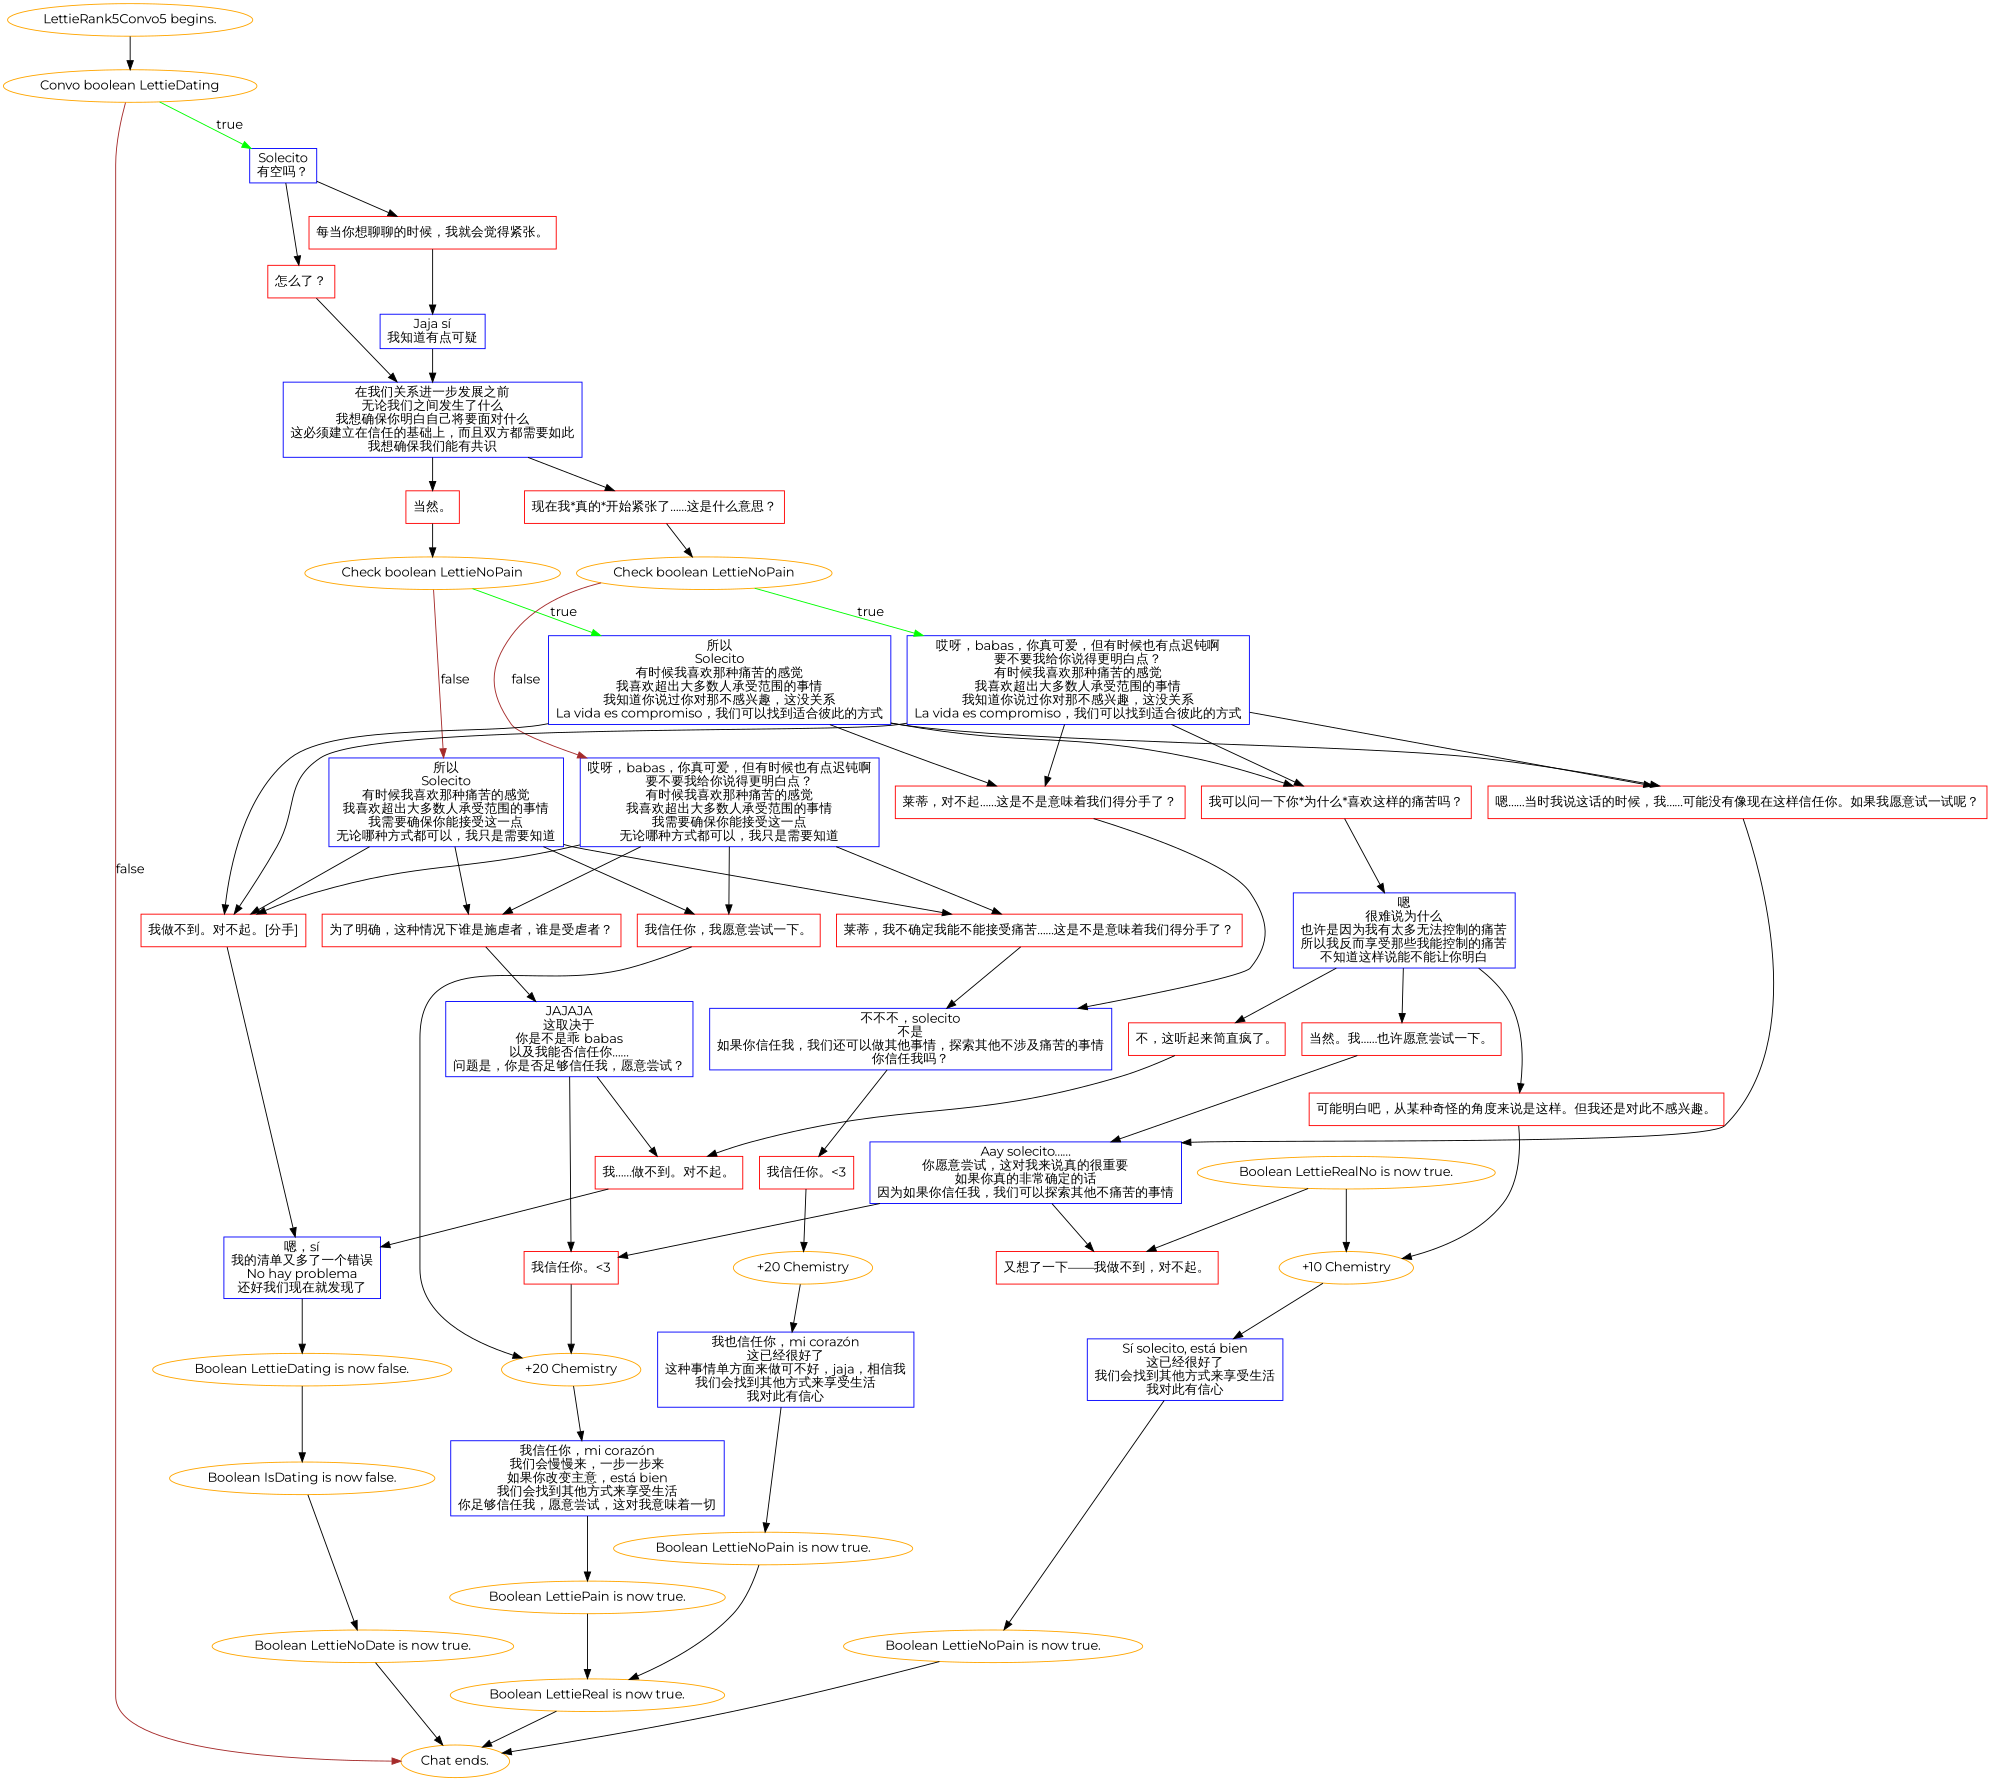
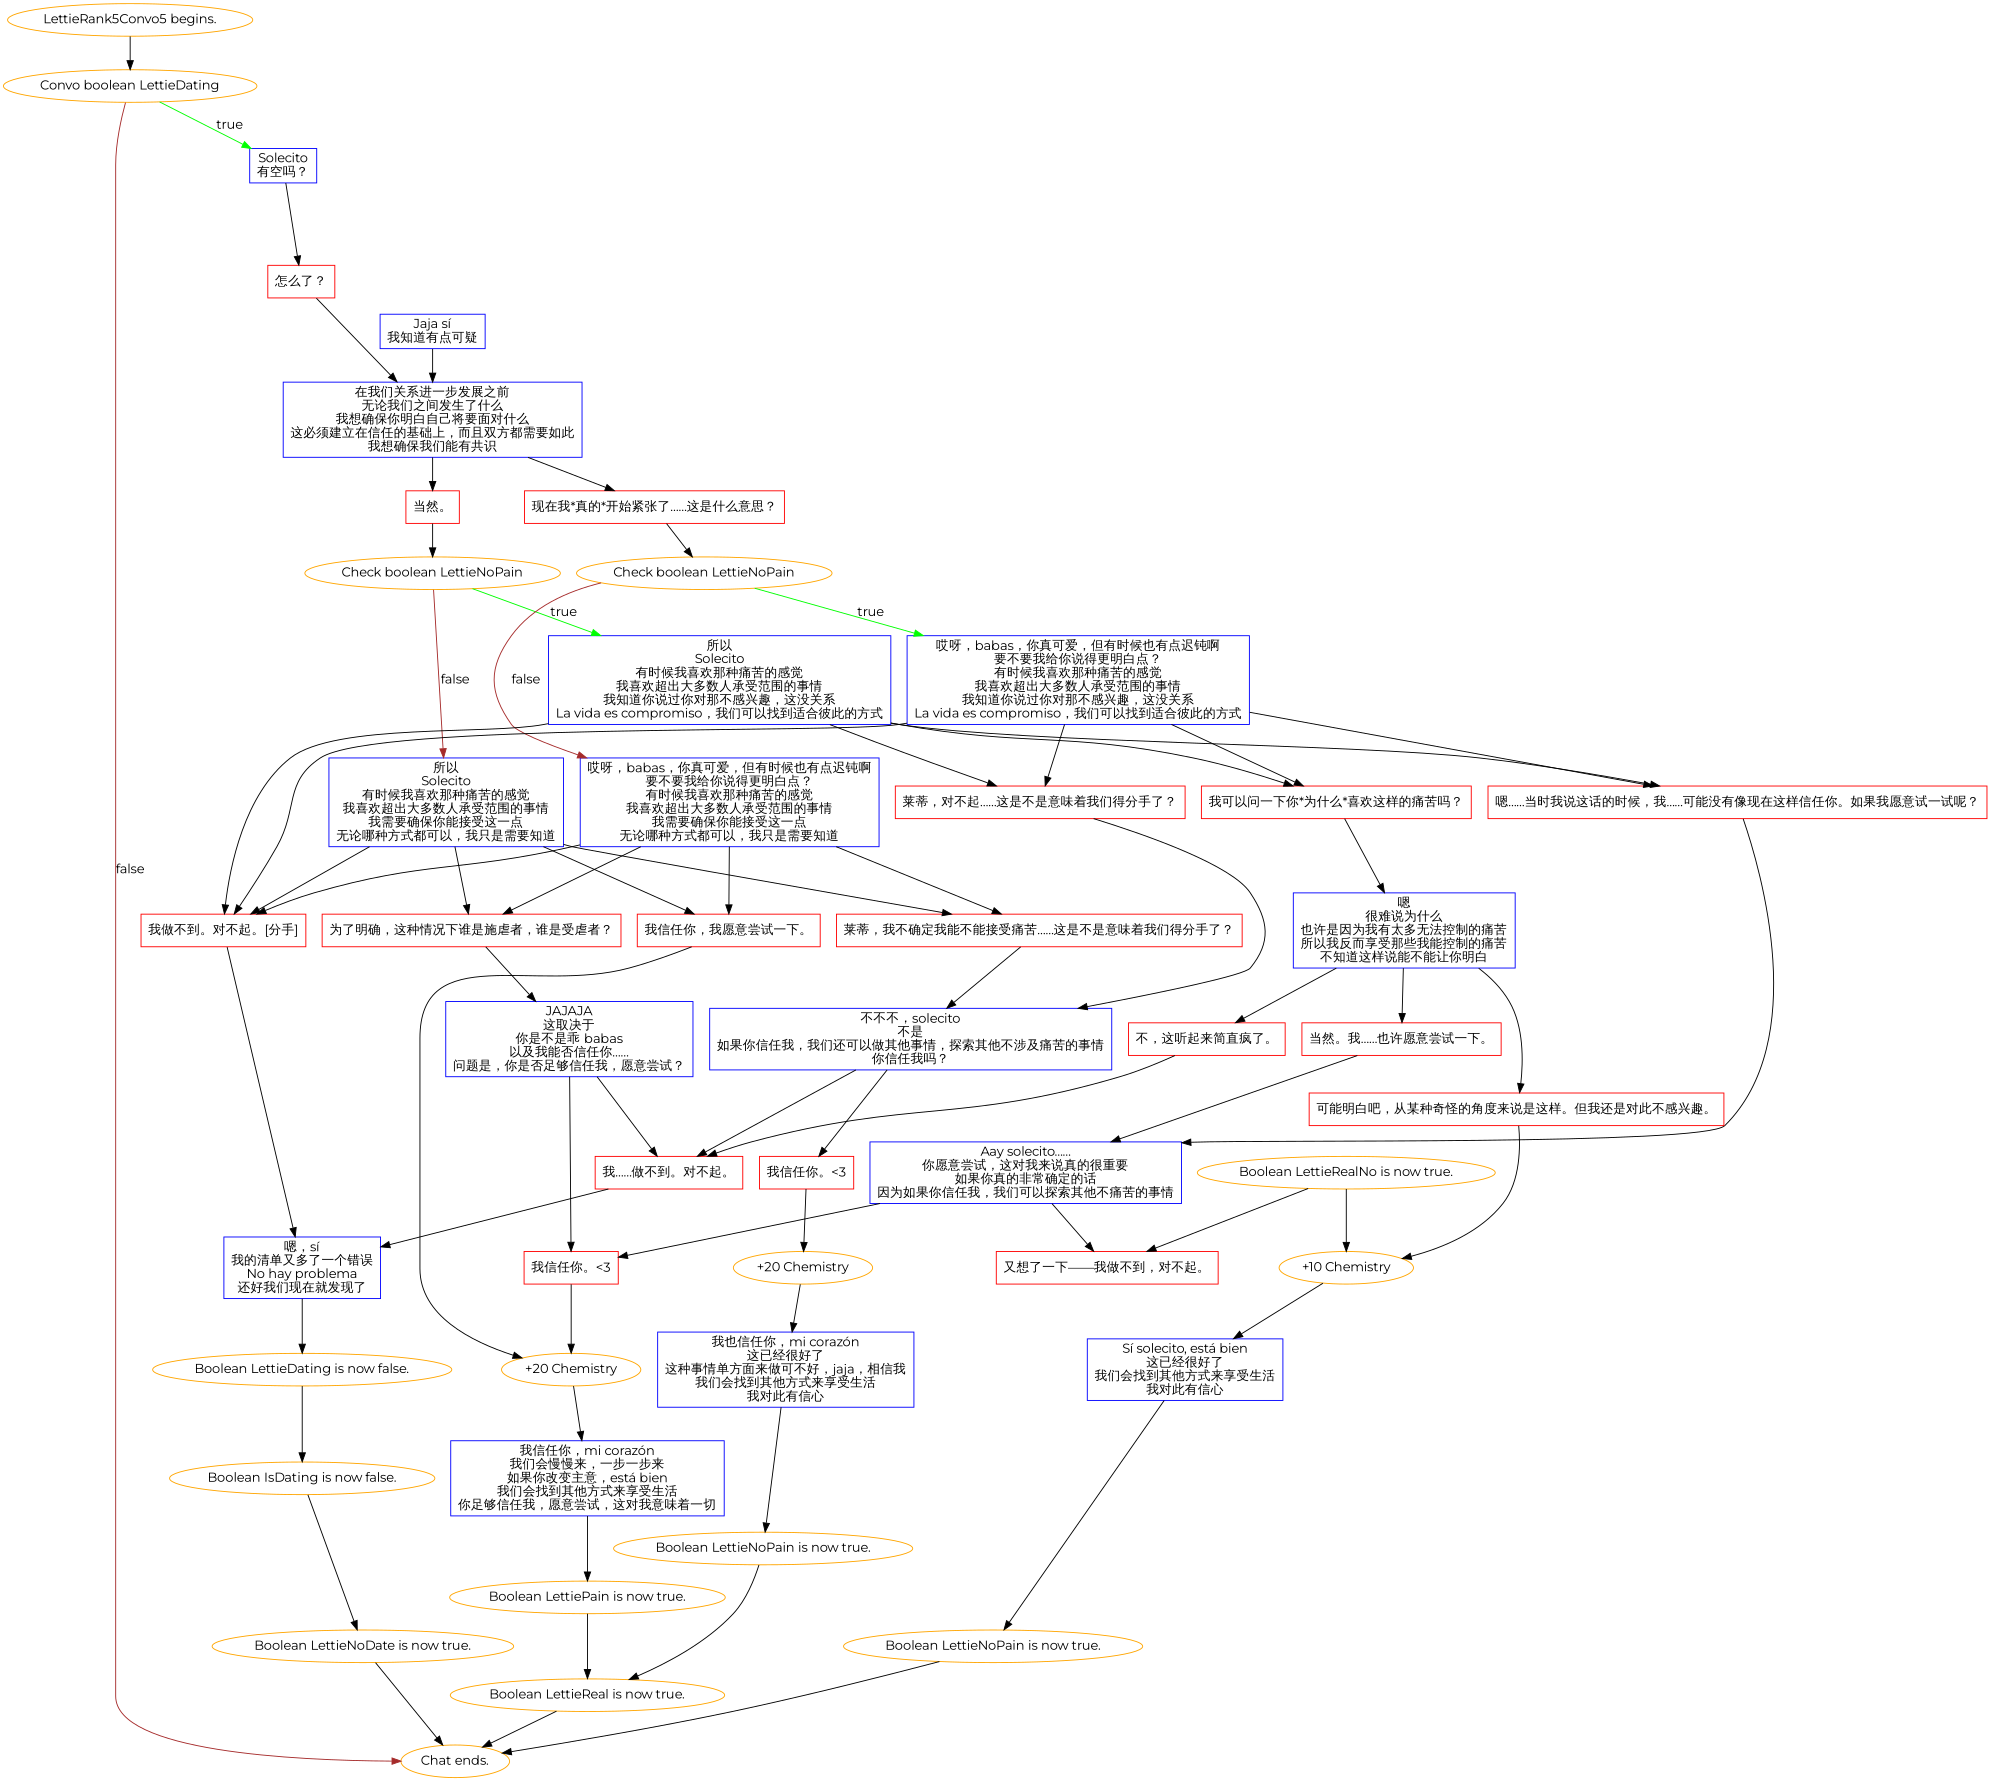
(433, 233) -> none
none -> (781, 1111)
